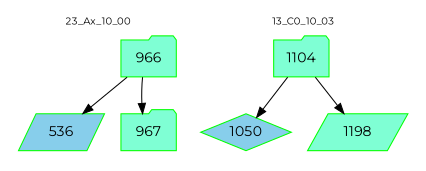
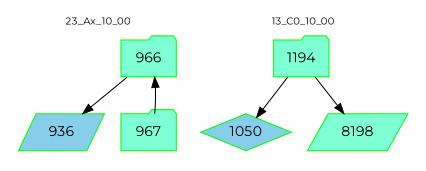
(303, 22) -> (303, 22)
(301, 58) -> (301, 58)
(142, 90) -> (155, 101)
(61, 132) -> (61, 132)
(358, 132) -> (358, 132)
